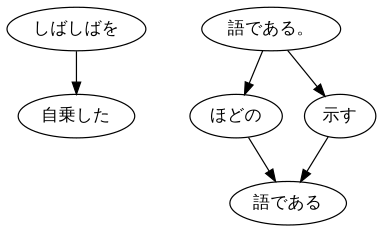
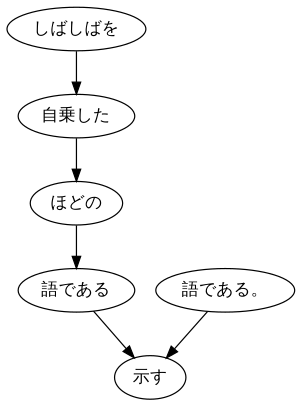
(256, 67) -> (76, 154)
(318, 154) -> (110, 330)
